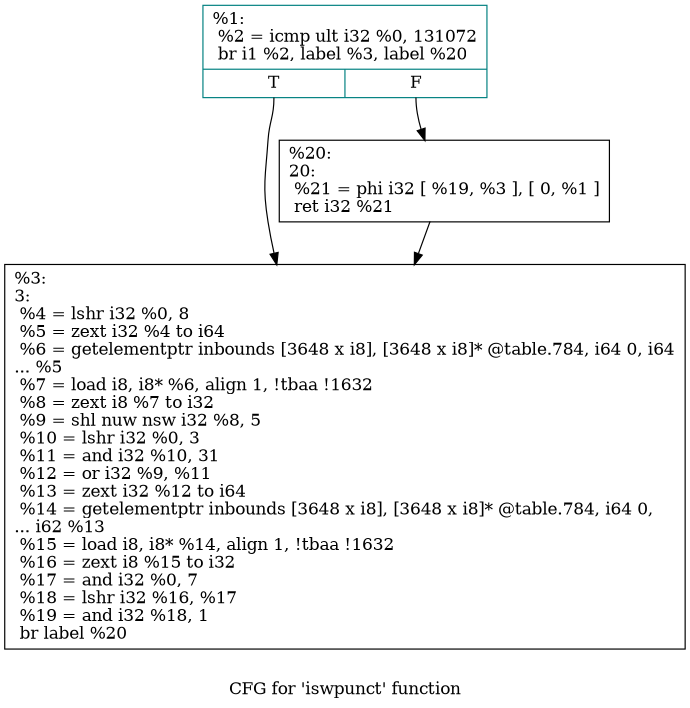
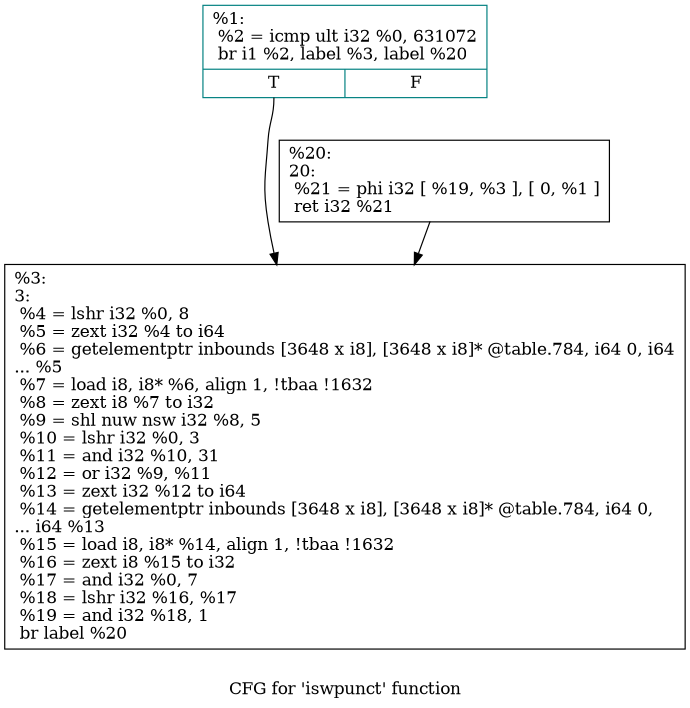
(345, 37) -> (345, 37)
(417, 114) -> none
(60, 527) -> (60, 527)
